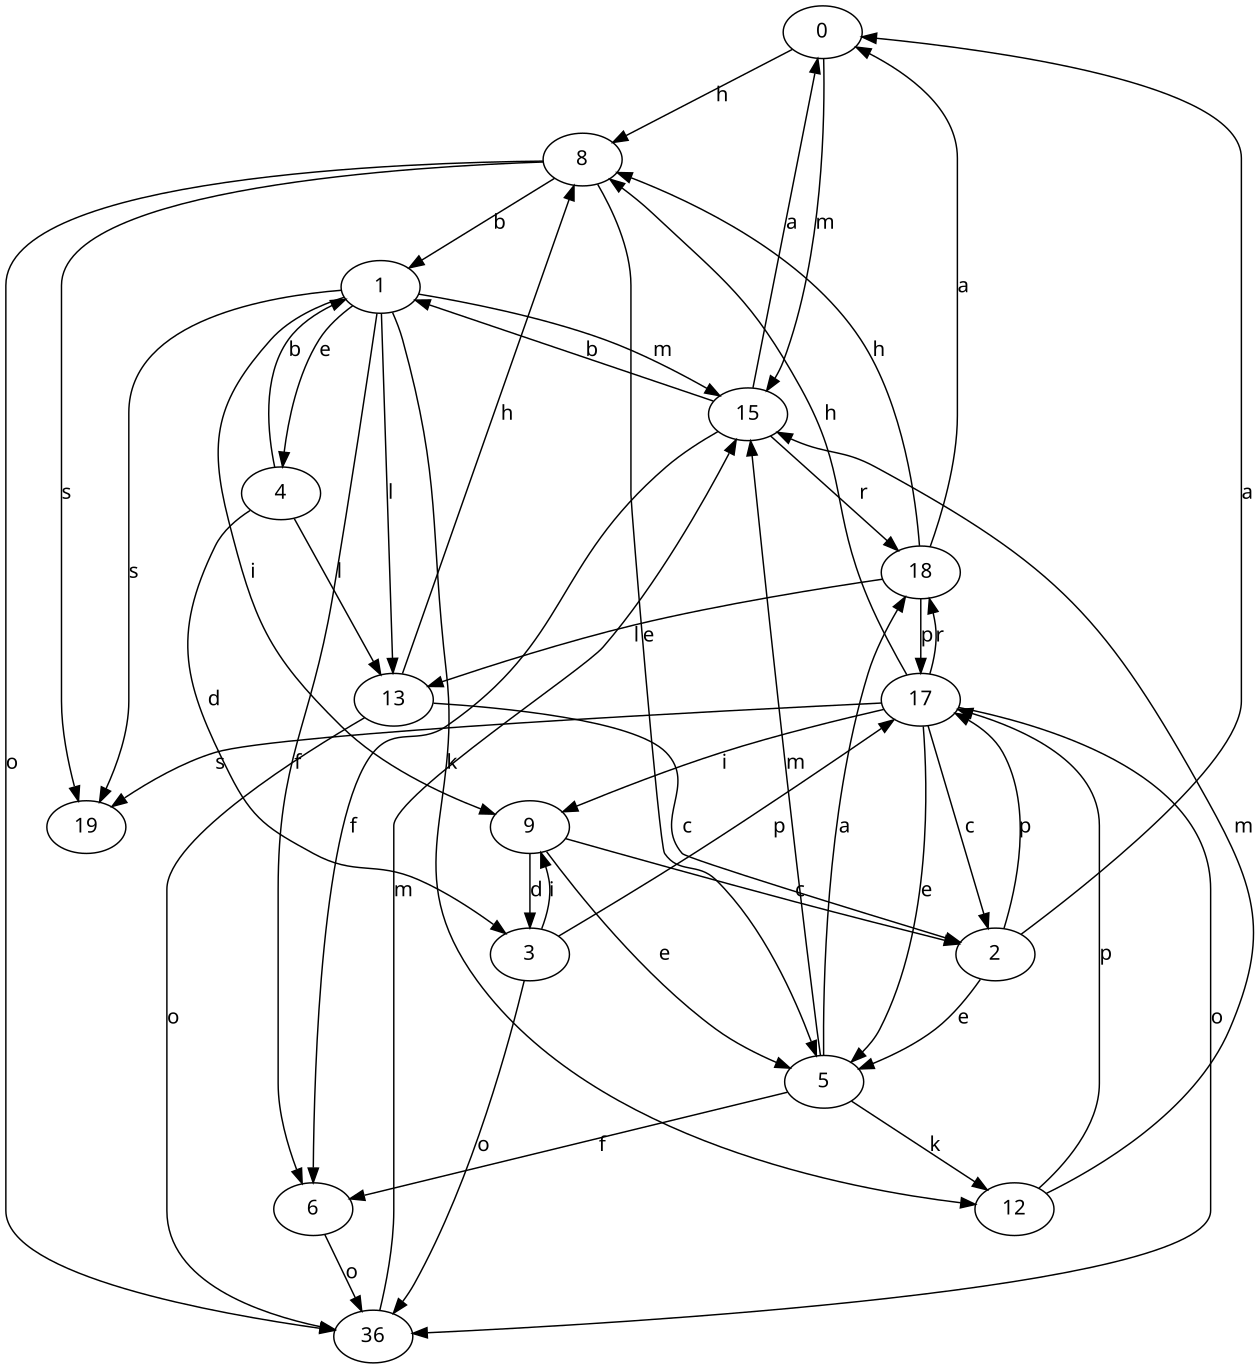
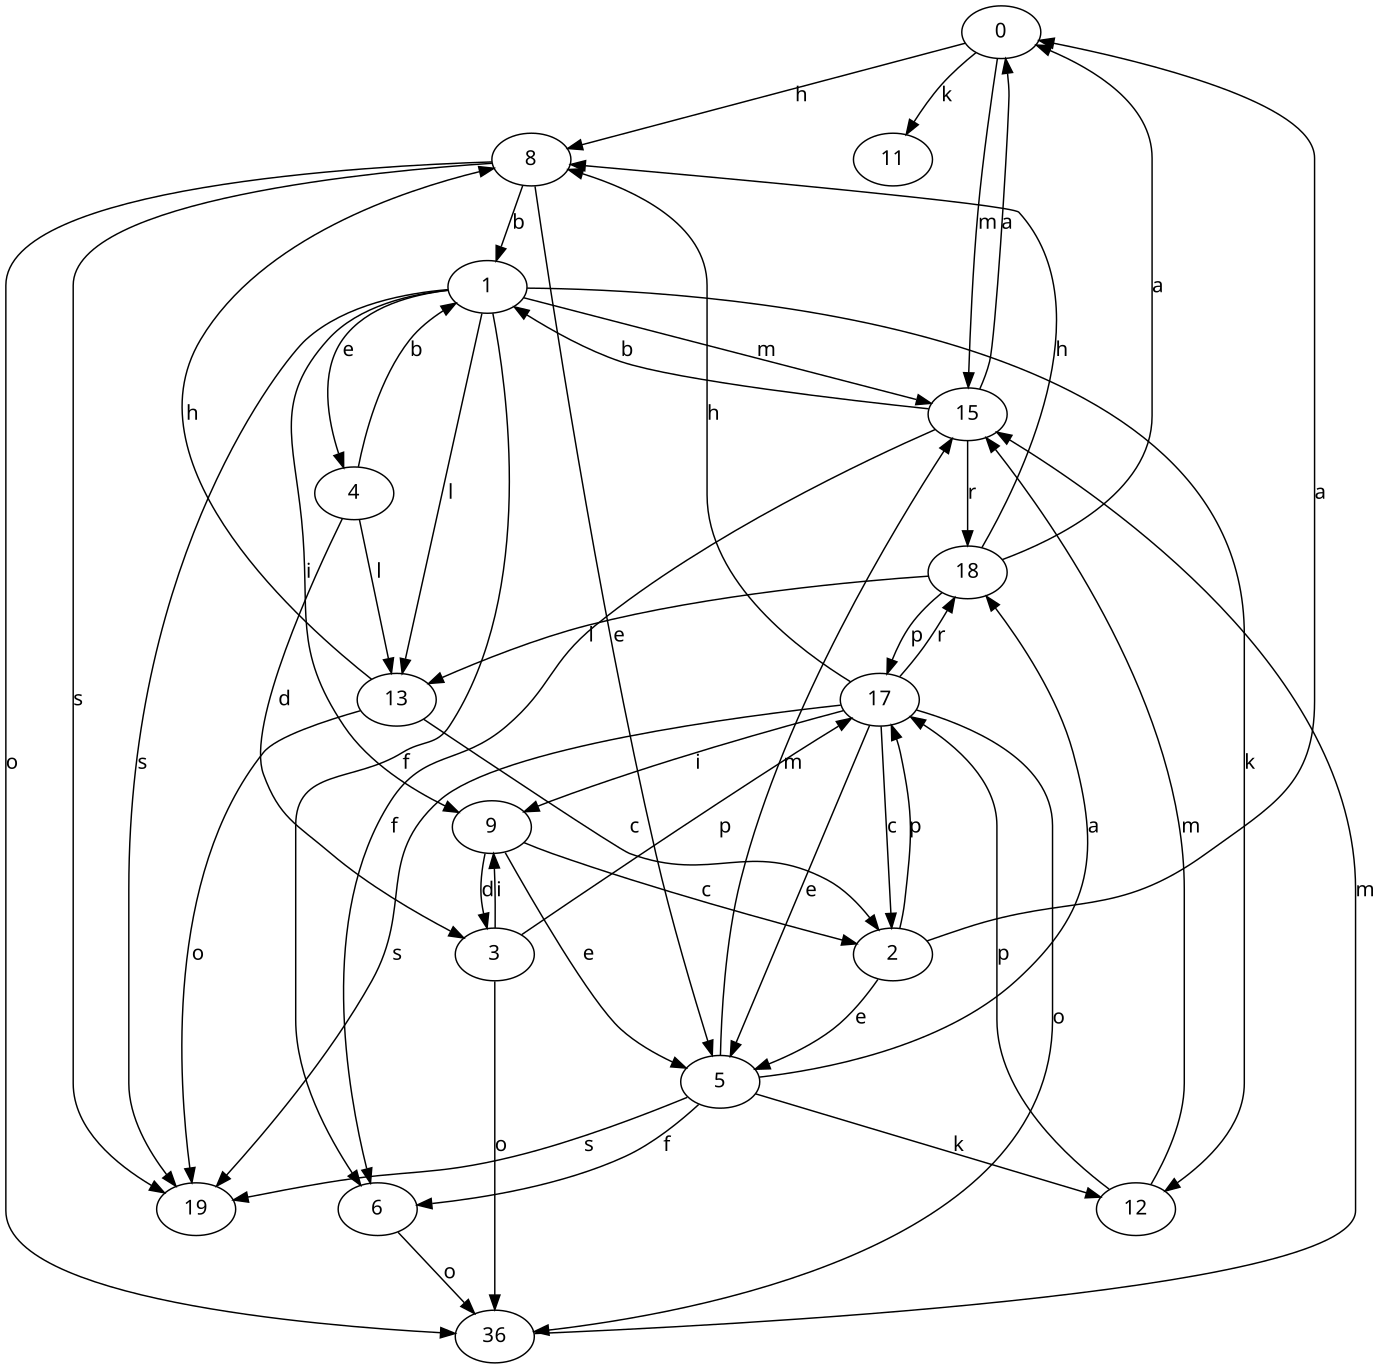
none -> (893, 160)
(167, 1020) -> (198, 900)
none -> (472, 1165)
